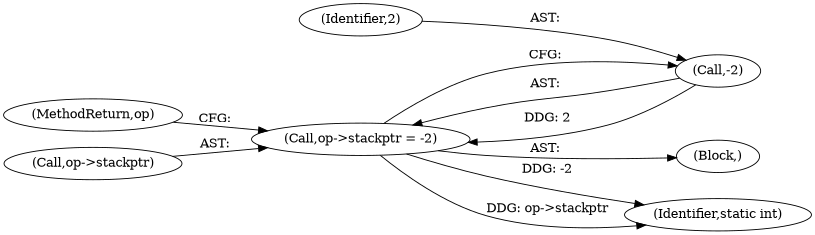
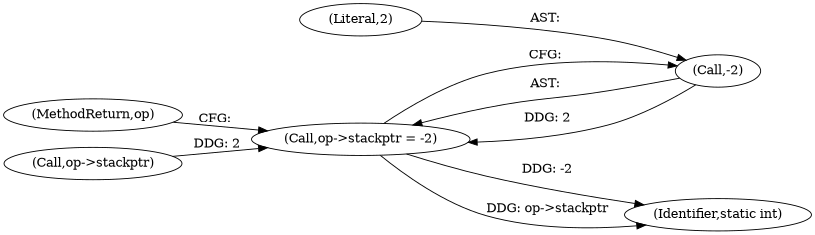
(361, 20) -> (361, 20)
(217, 144) -> (217, 144)
(718, 156) -> none
